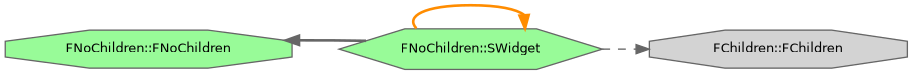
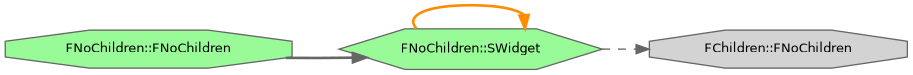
(333, 40) -> (319, 58)
(778, 49) -> (778, 49)
